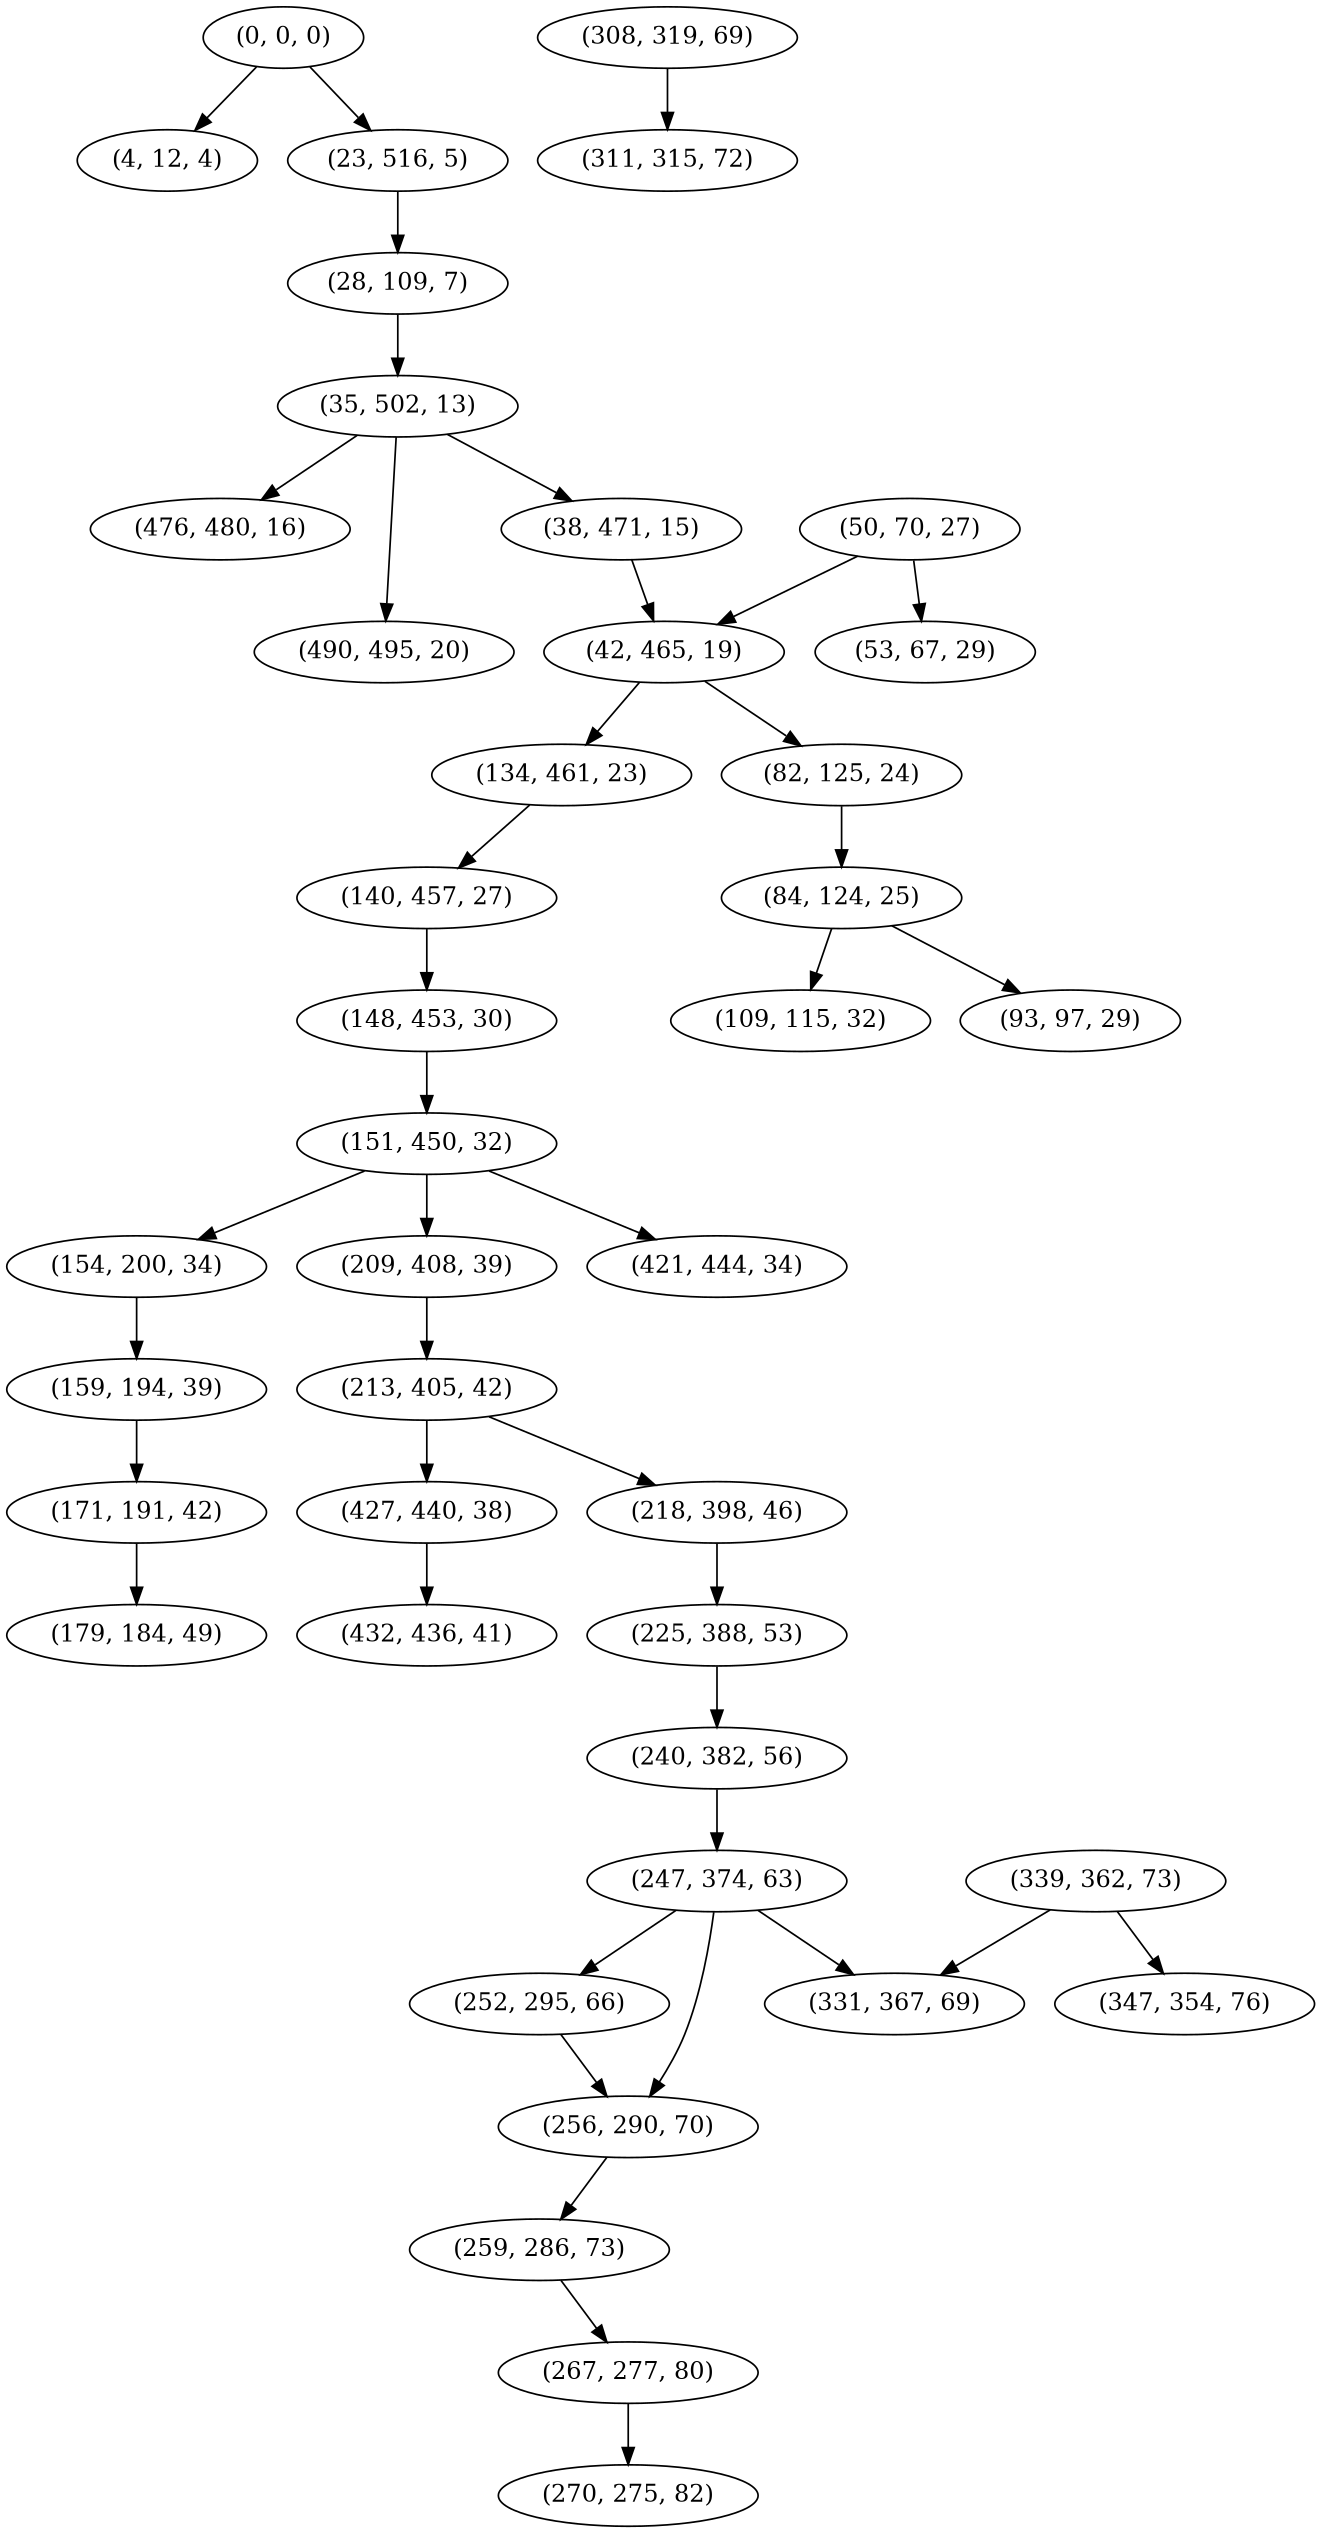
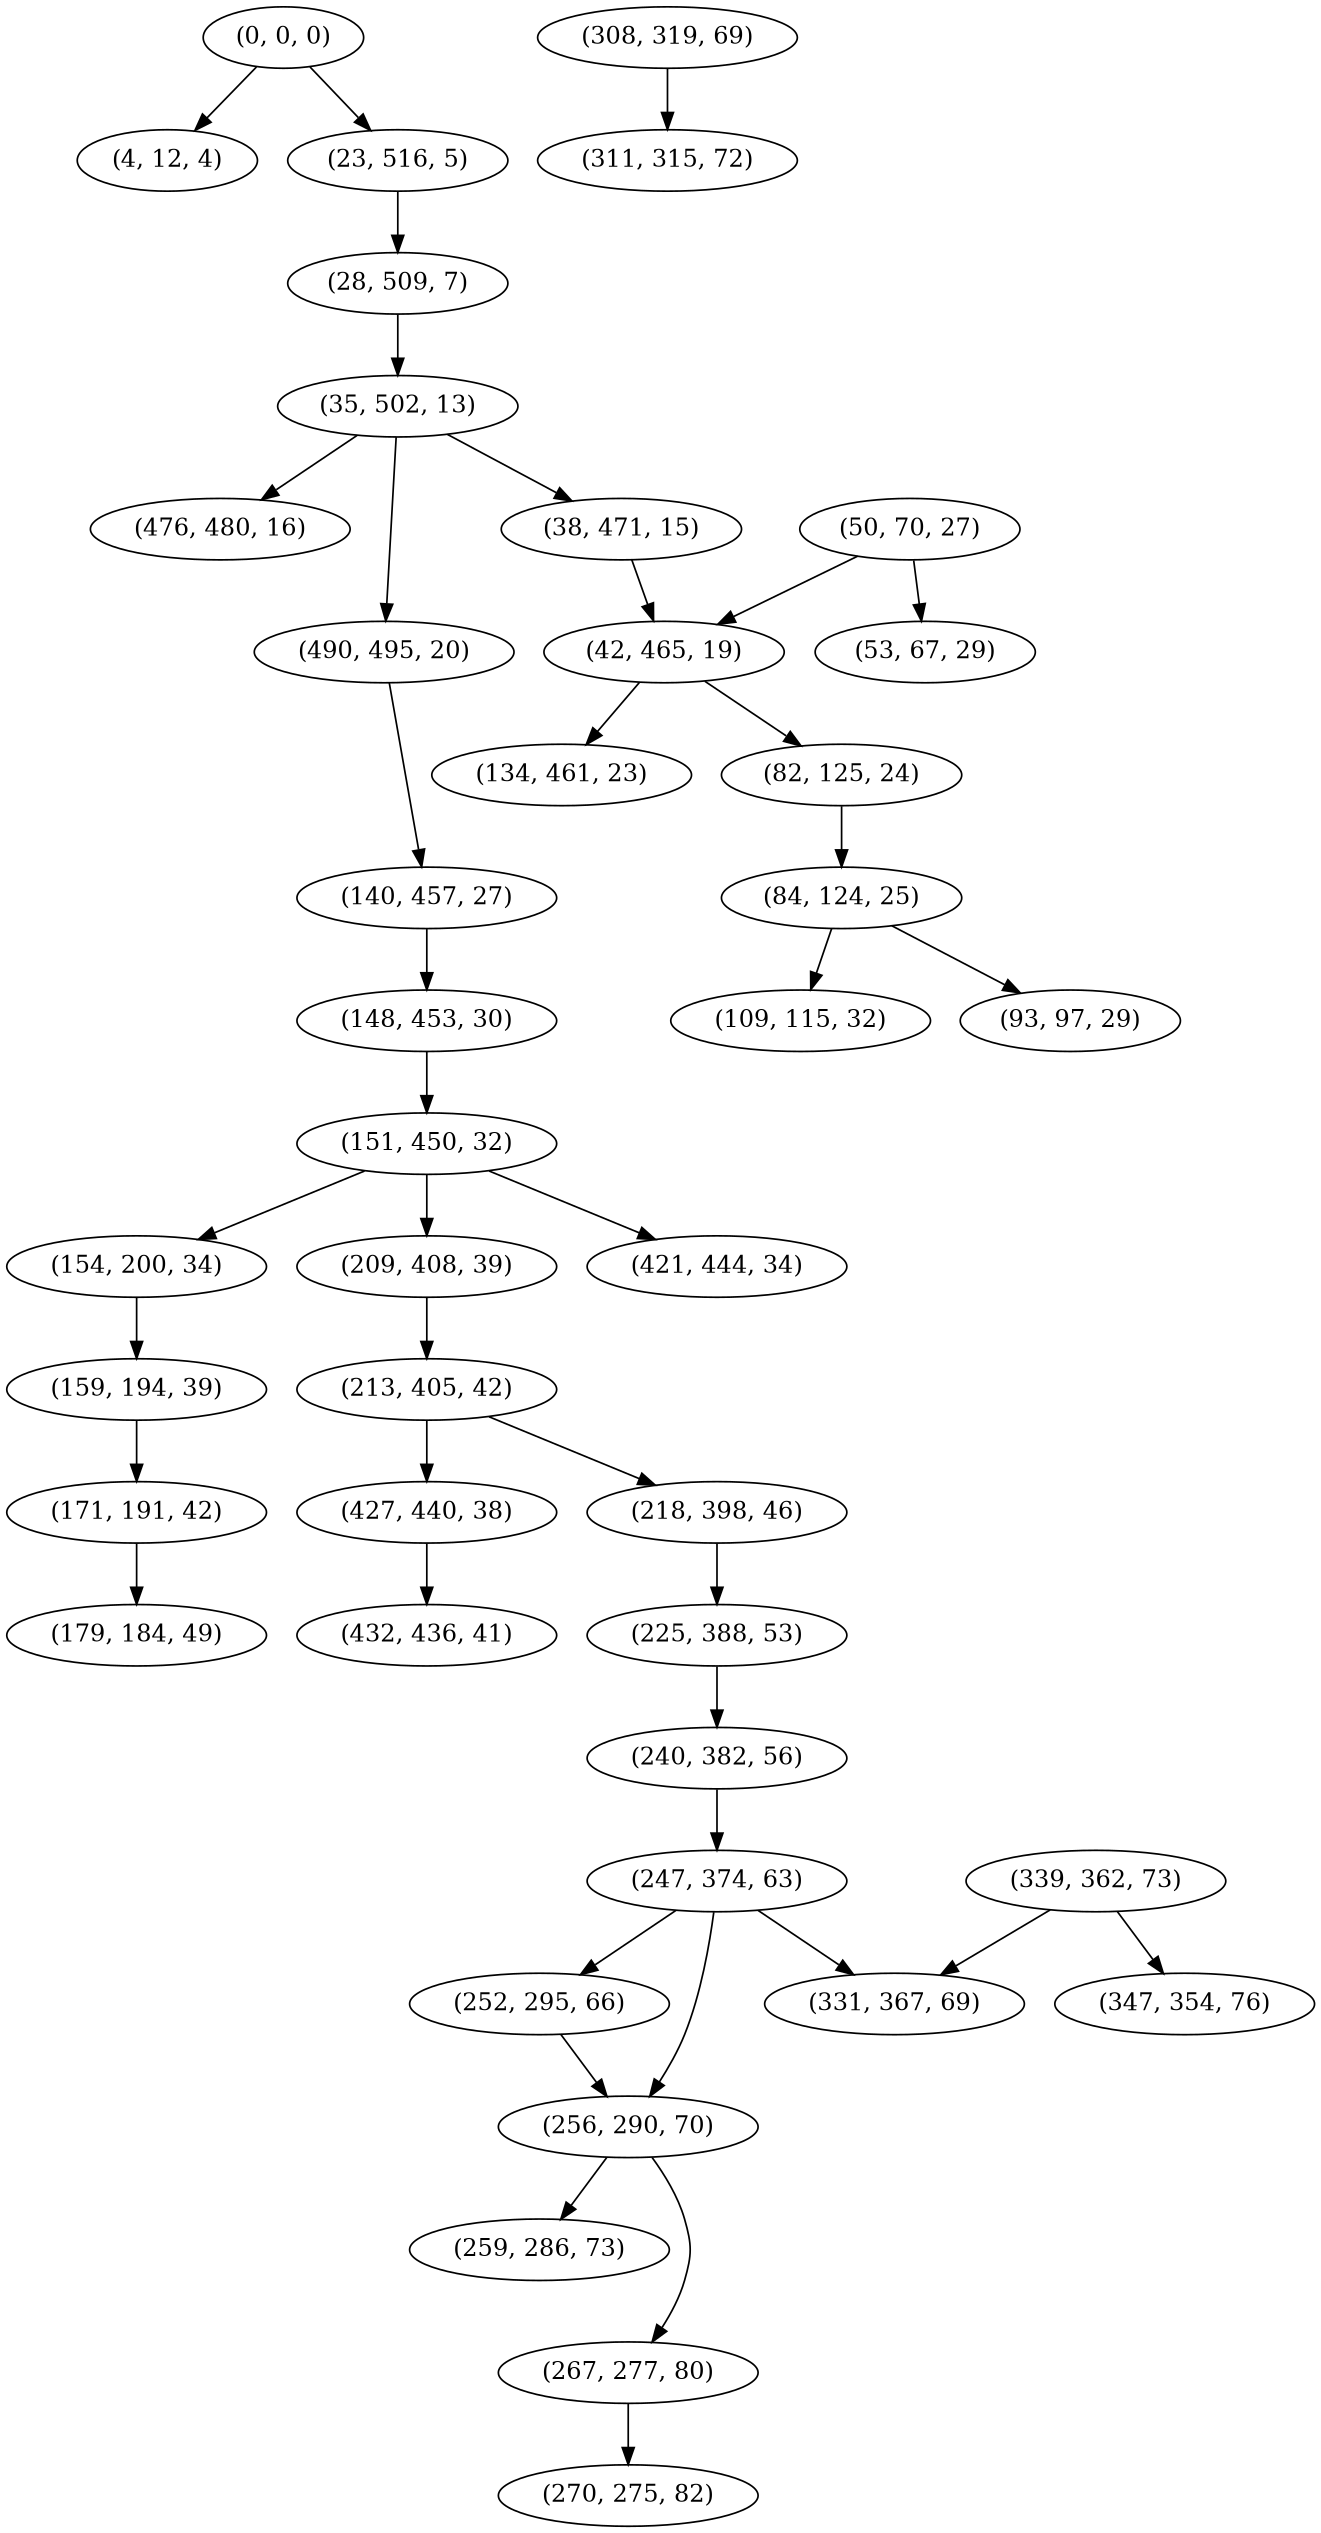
(398, 283) -> (398, 283)
(501, 831) -> (404, 766)
(579, 2304) -> (690, 2241)
